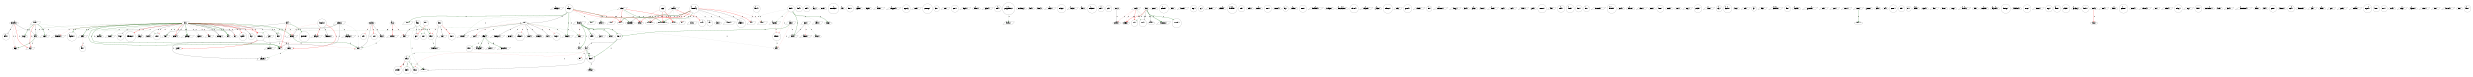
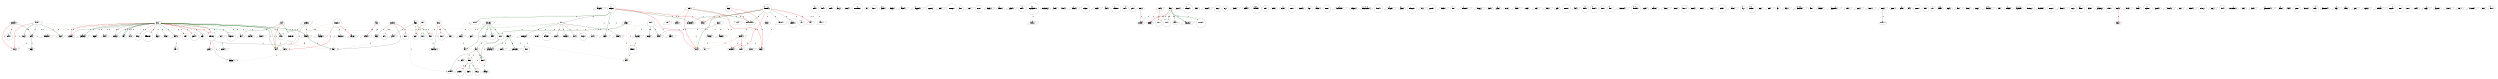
(668, 16) -> (746, 30)
